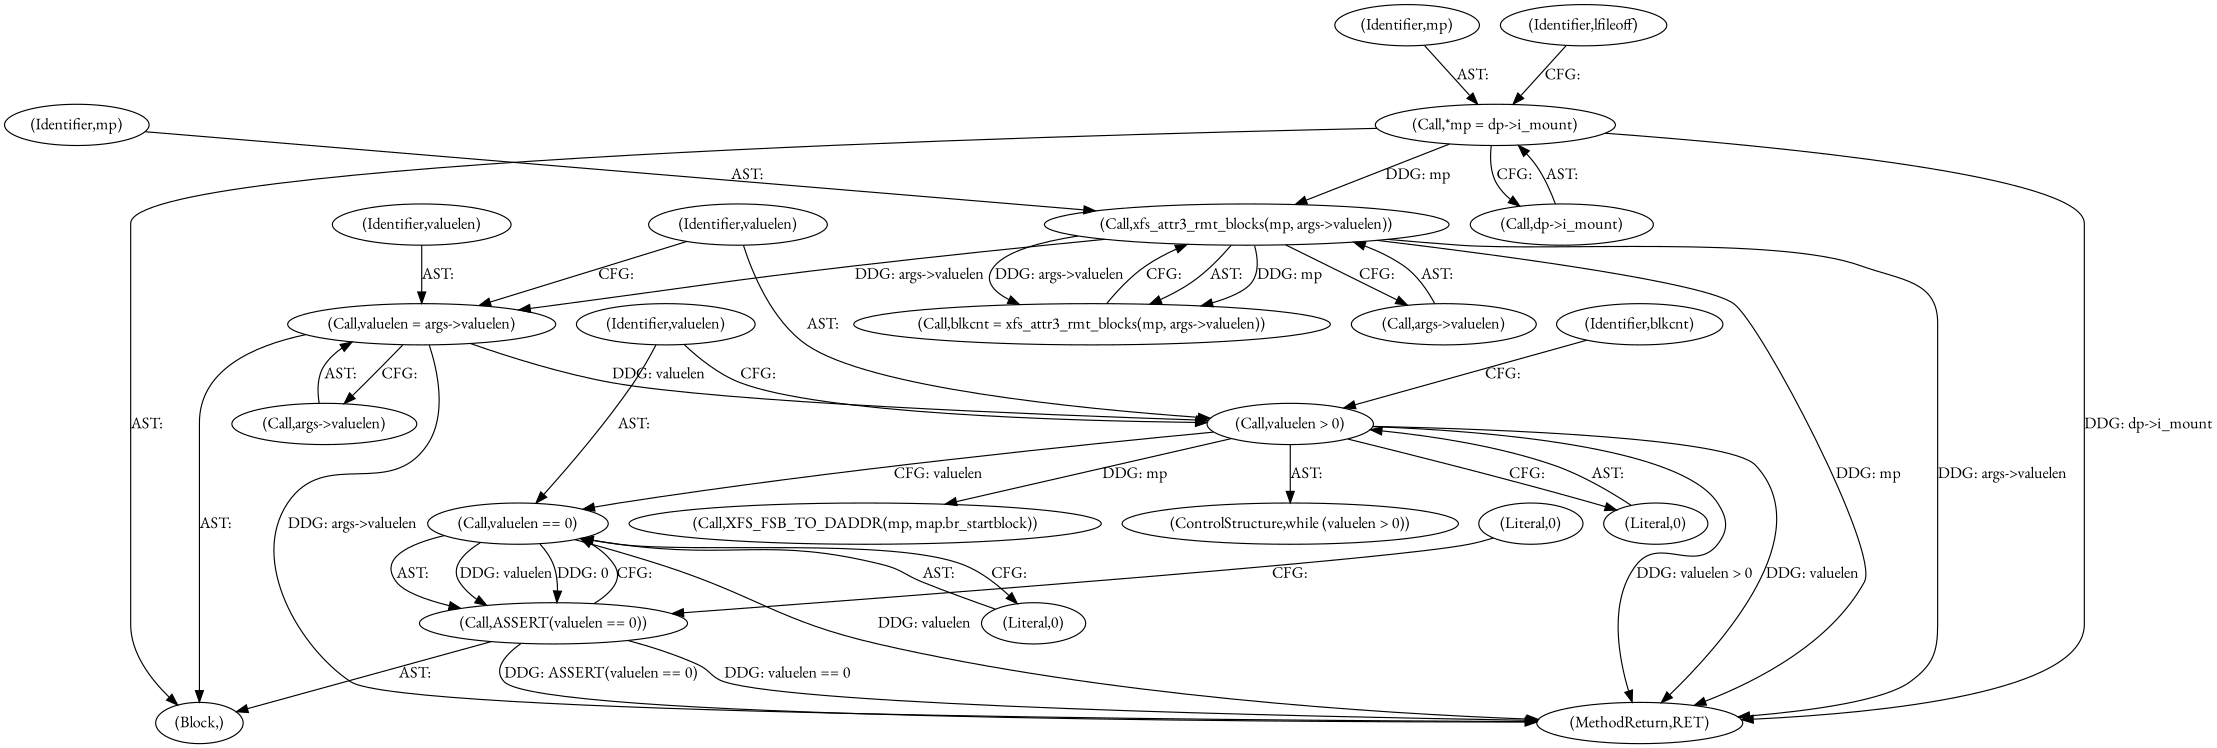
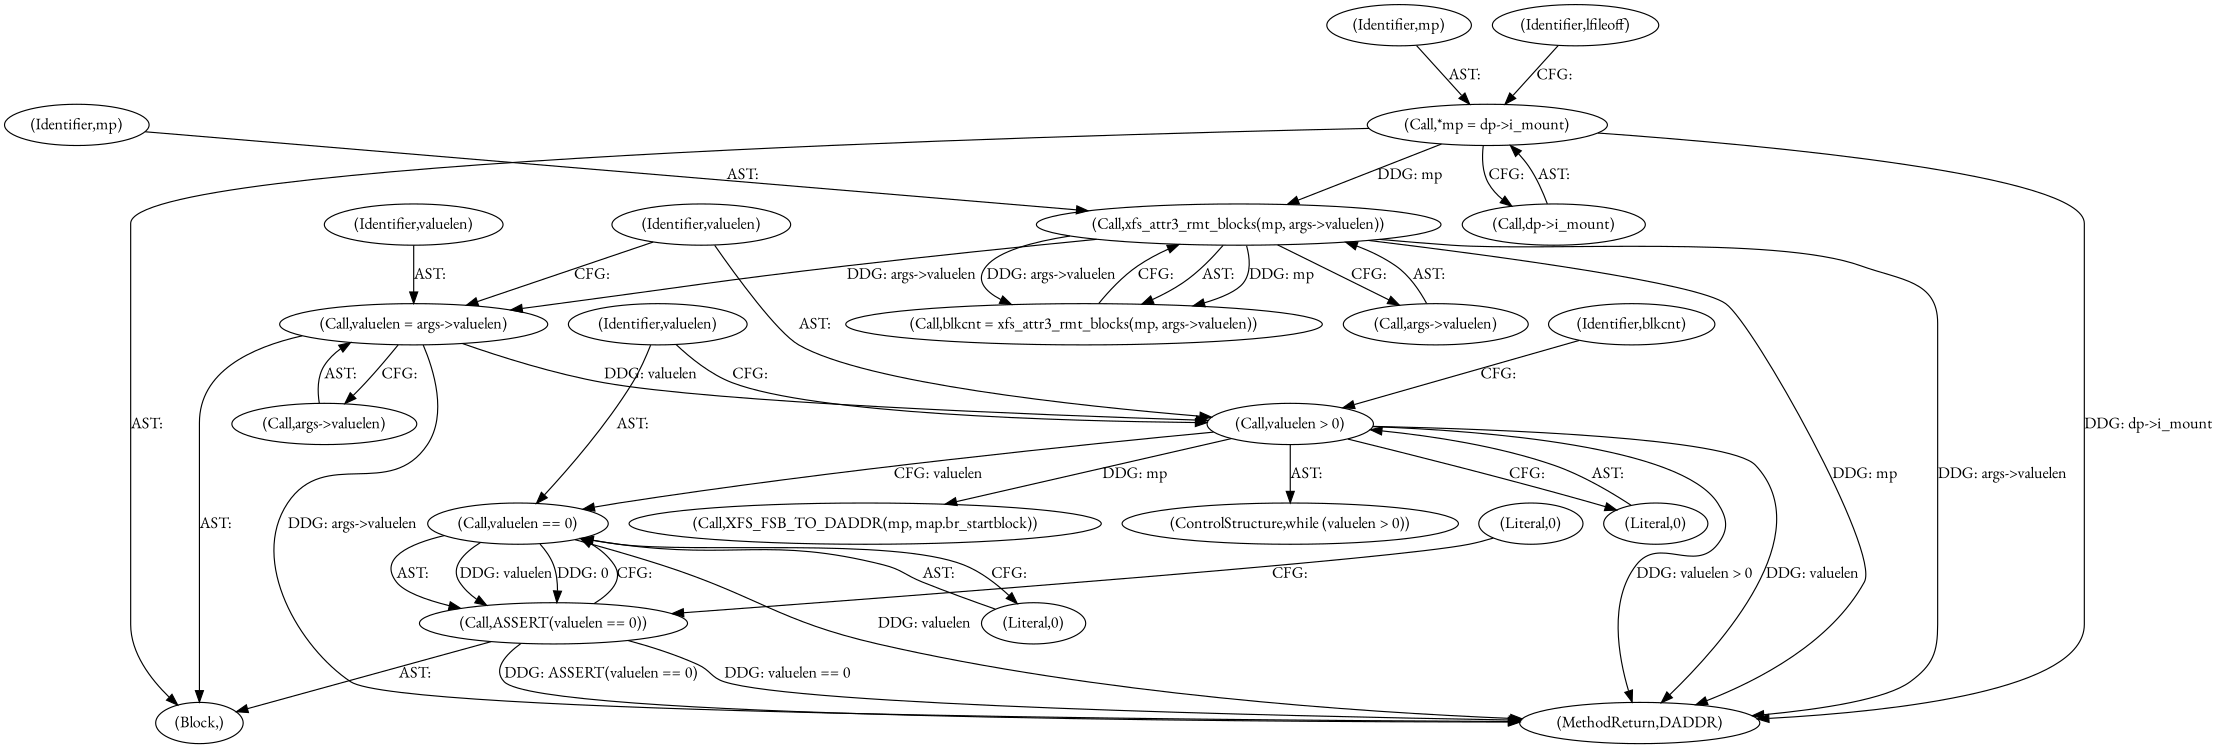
(1640, 723) -> (1640, 723)
